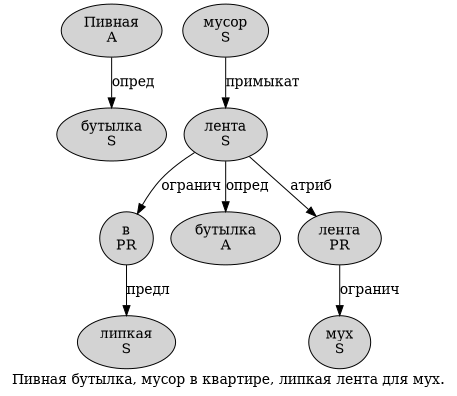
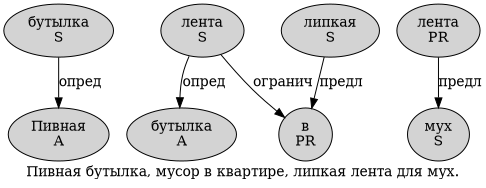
(226, 31) -> none
(112, 77) -> (59, 77)
(279, 183) -> none
(127, 285) -> (319, 78)
(370, 290) -> (460, 83)
